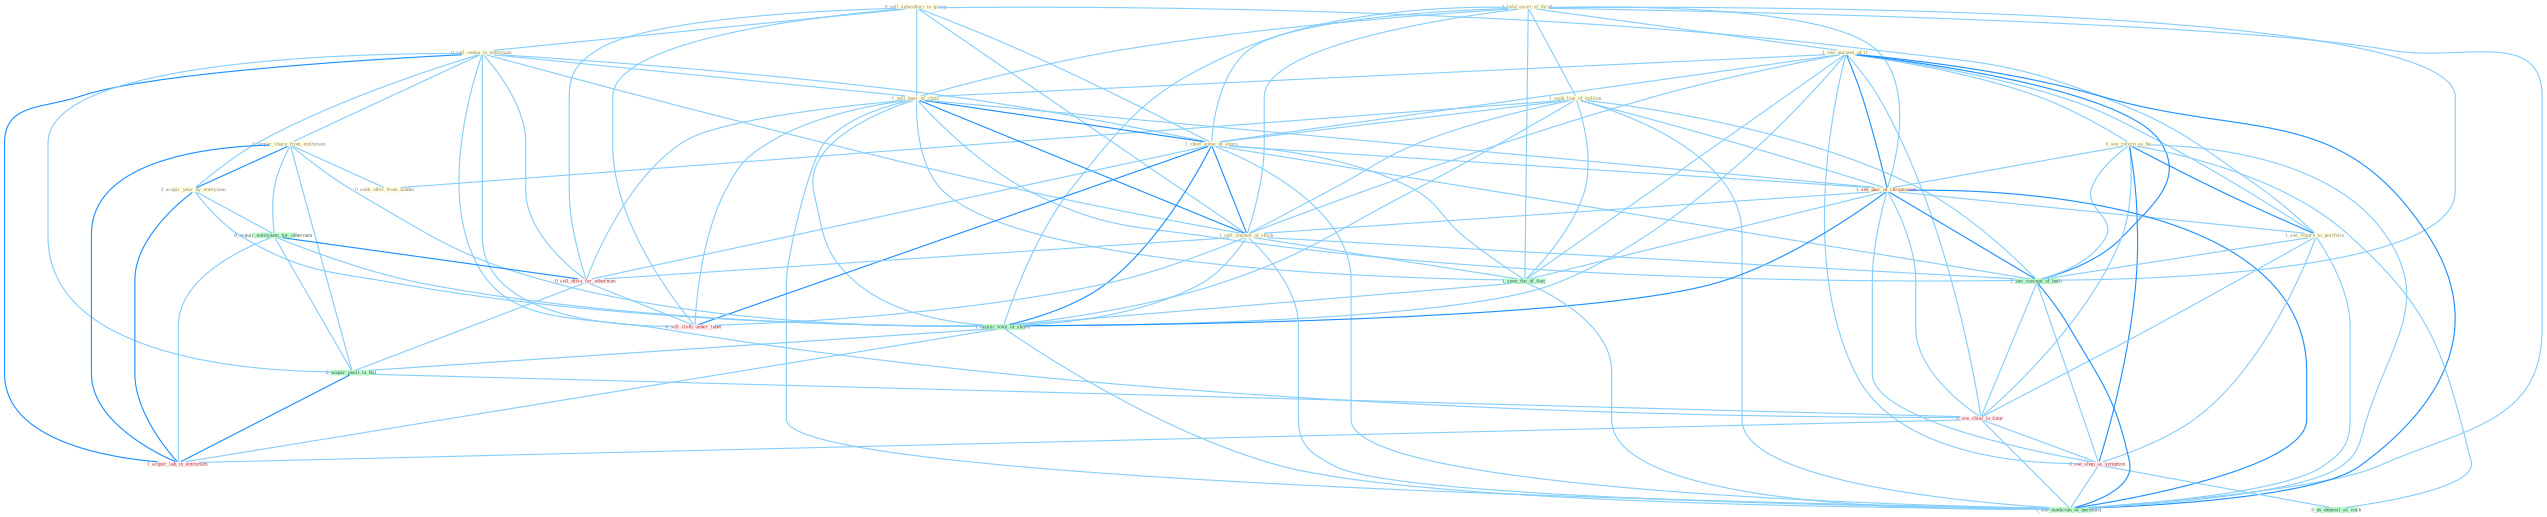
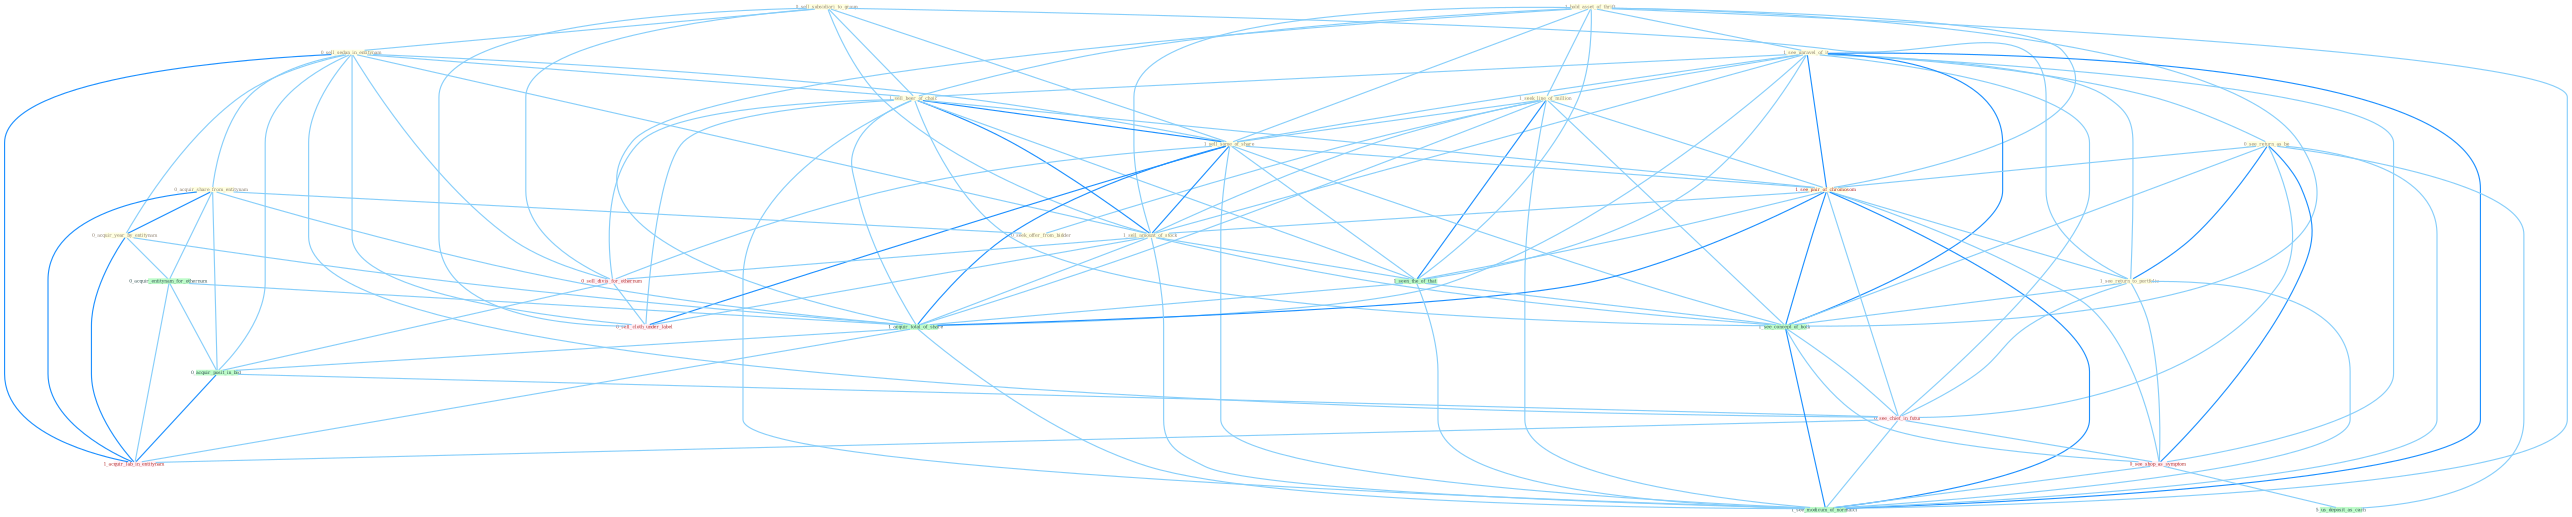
none -> (1677, 75)
(1212, 144) -> (1230, 144)
(1582, 198) -> (1481, 190)
(430, 258) -> none
none -> (1601, 304)
